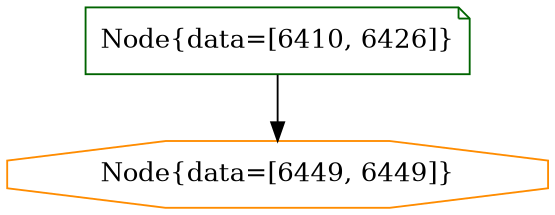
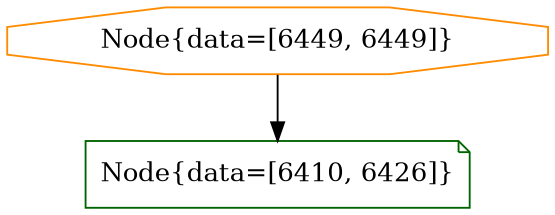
(278, 99) -> (278, 99)
